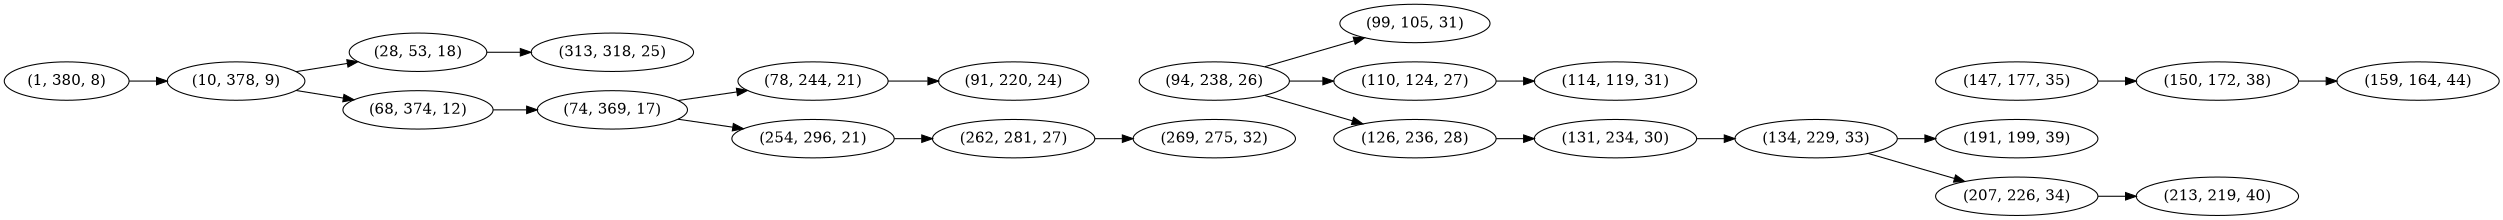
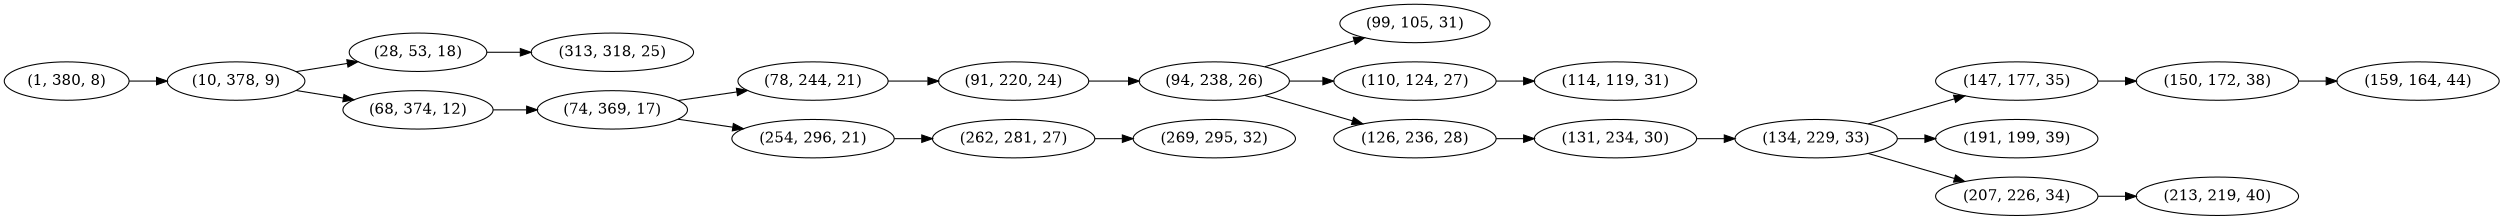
none -> (1108, 81)
none -> (1911, 111)
(1214, 139) -> (1214, 139)
